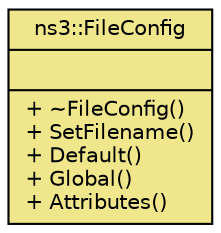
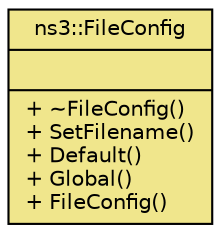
(97, 203) -> (97, 203)
